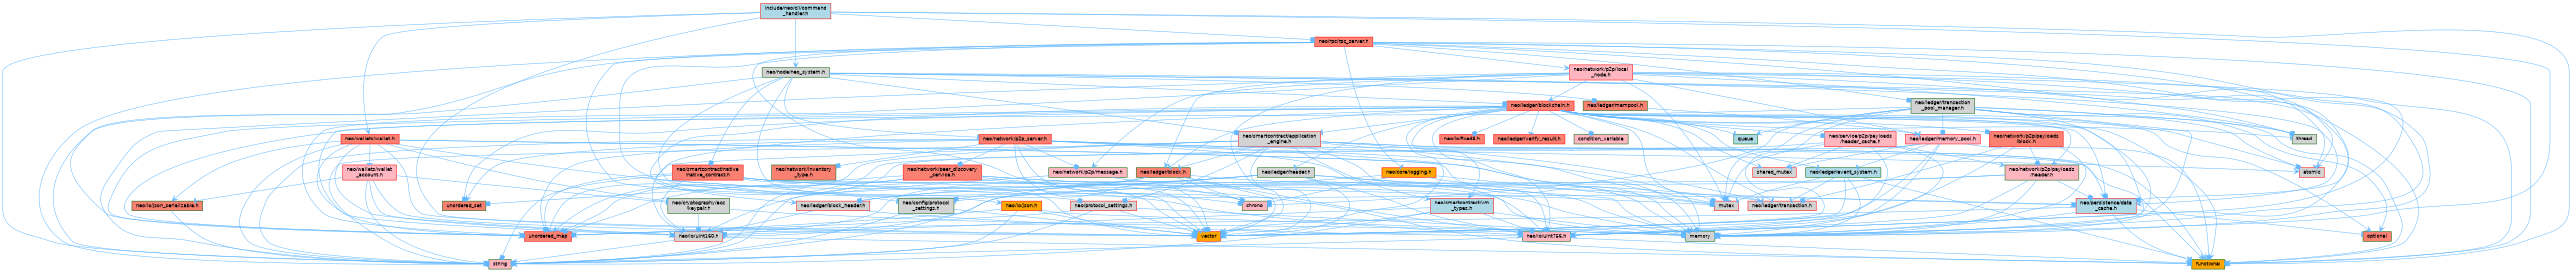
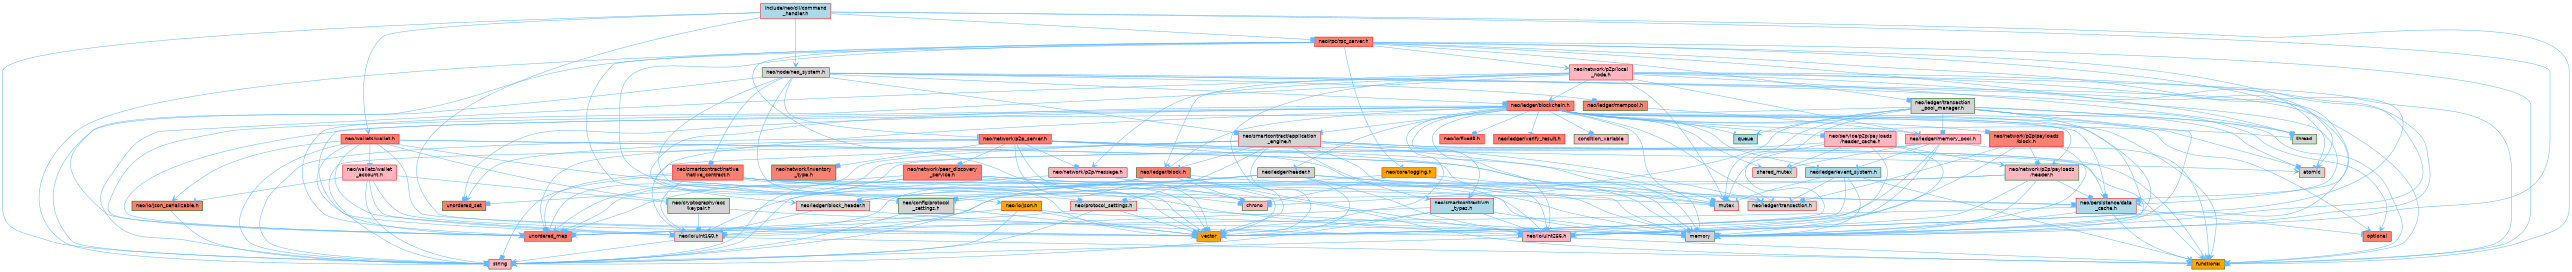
(1546, 236) -> (1546, 236)
